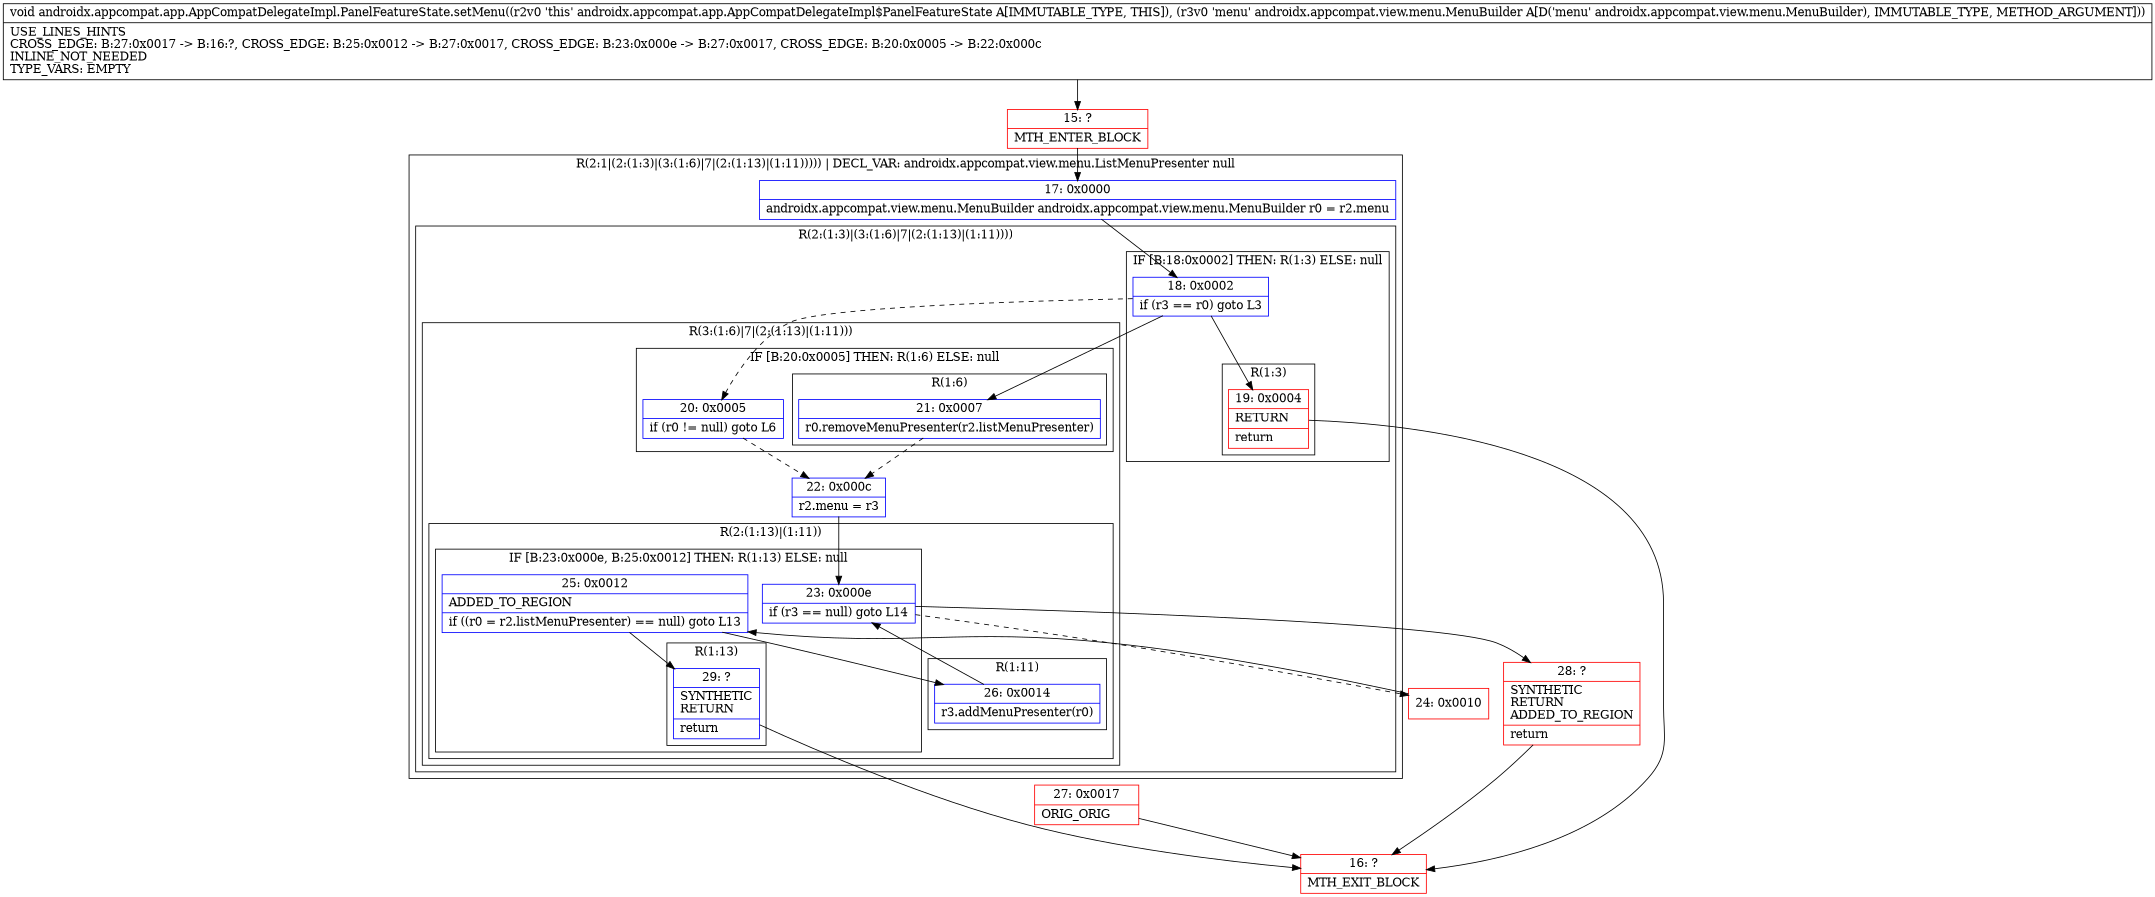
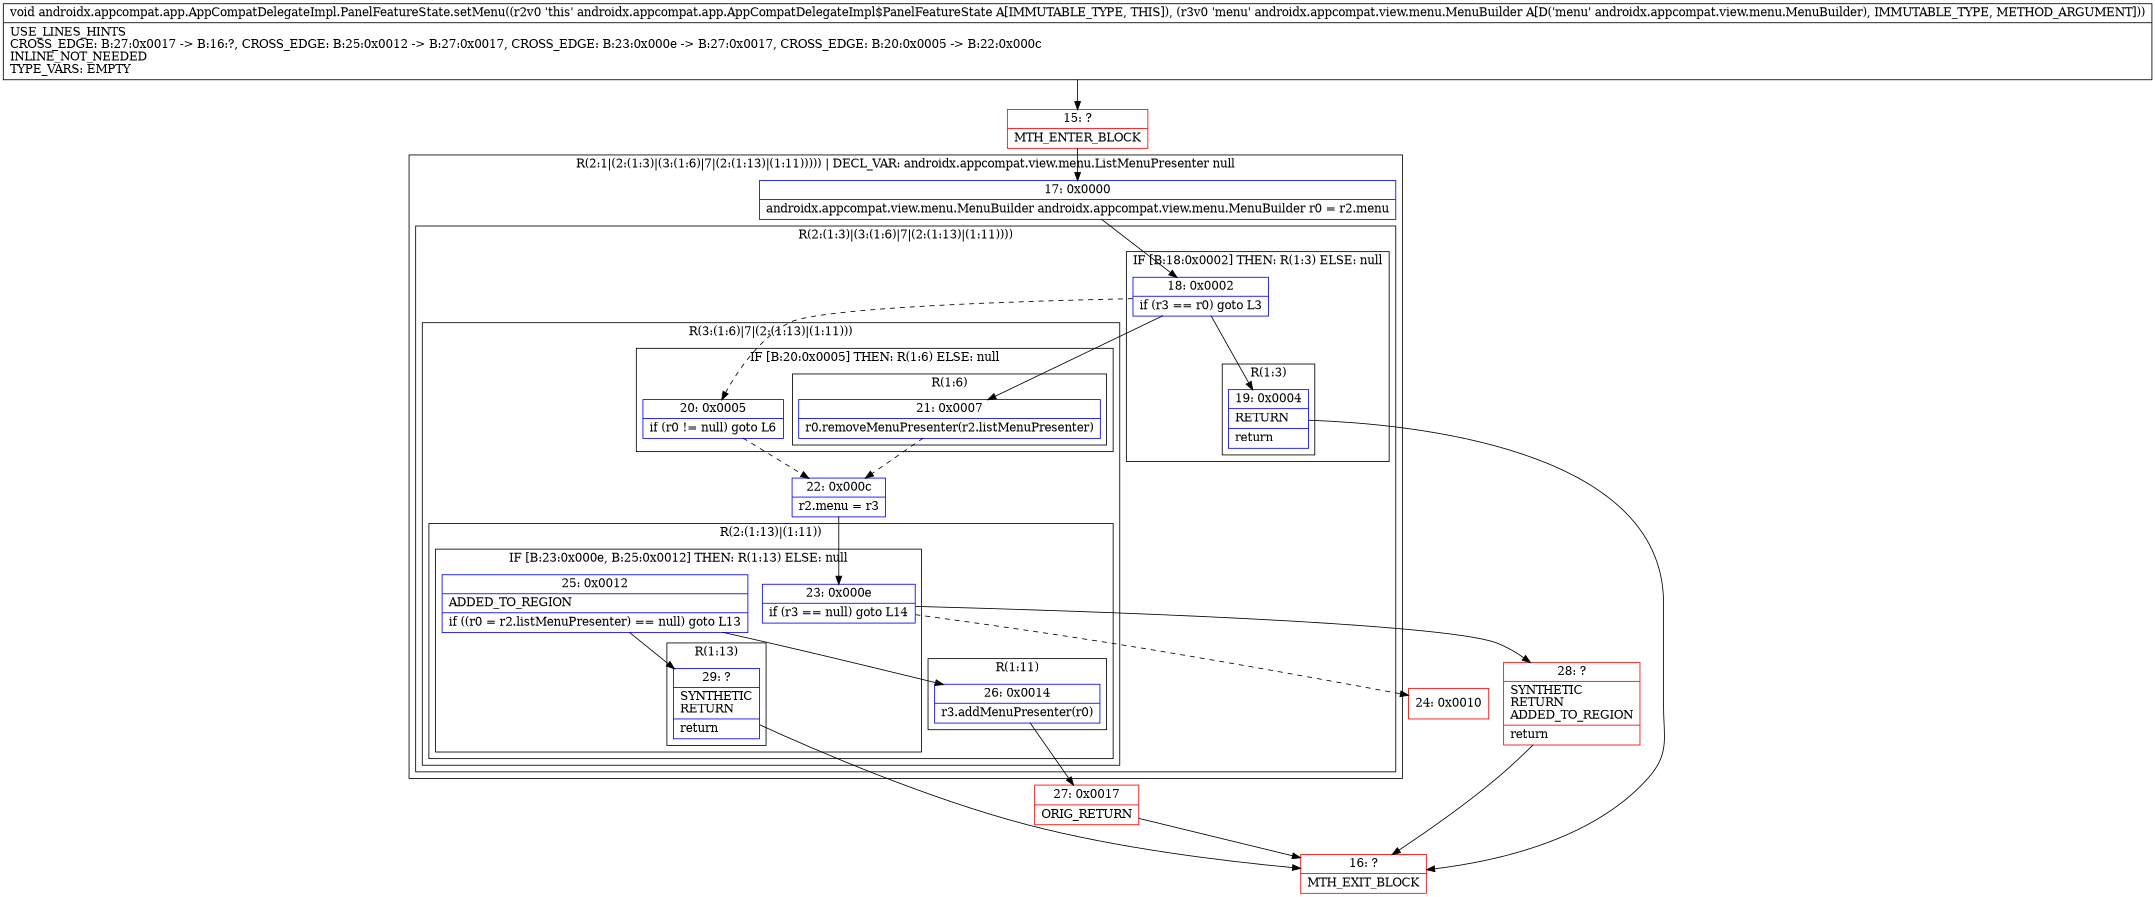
(1269, 419) -> (1269, 419)
(1035, 638) -> none
(926, 653) -> (1049, 751)
(1076, 814) -> (1087, 814)
